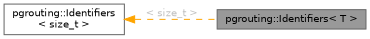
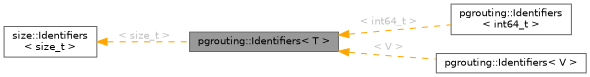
(64, 19) -> (50, 42)
none -> (511, 19)
none -> (511, 63)
